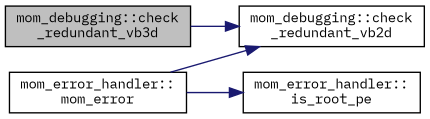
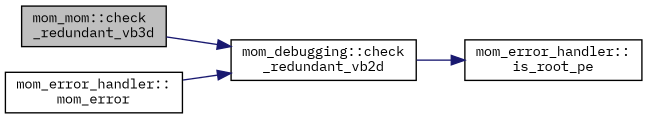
(98, 26) -> (94, 26)
(208, 93) -> (434, 60)
